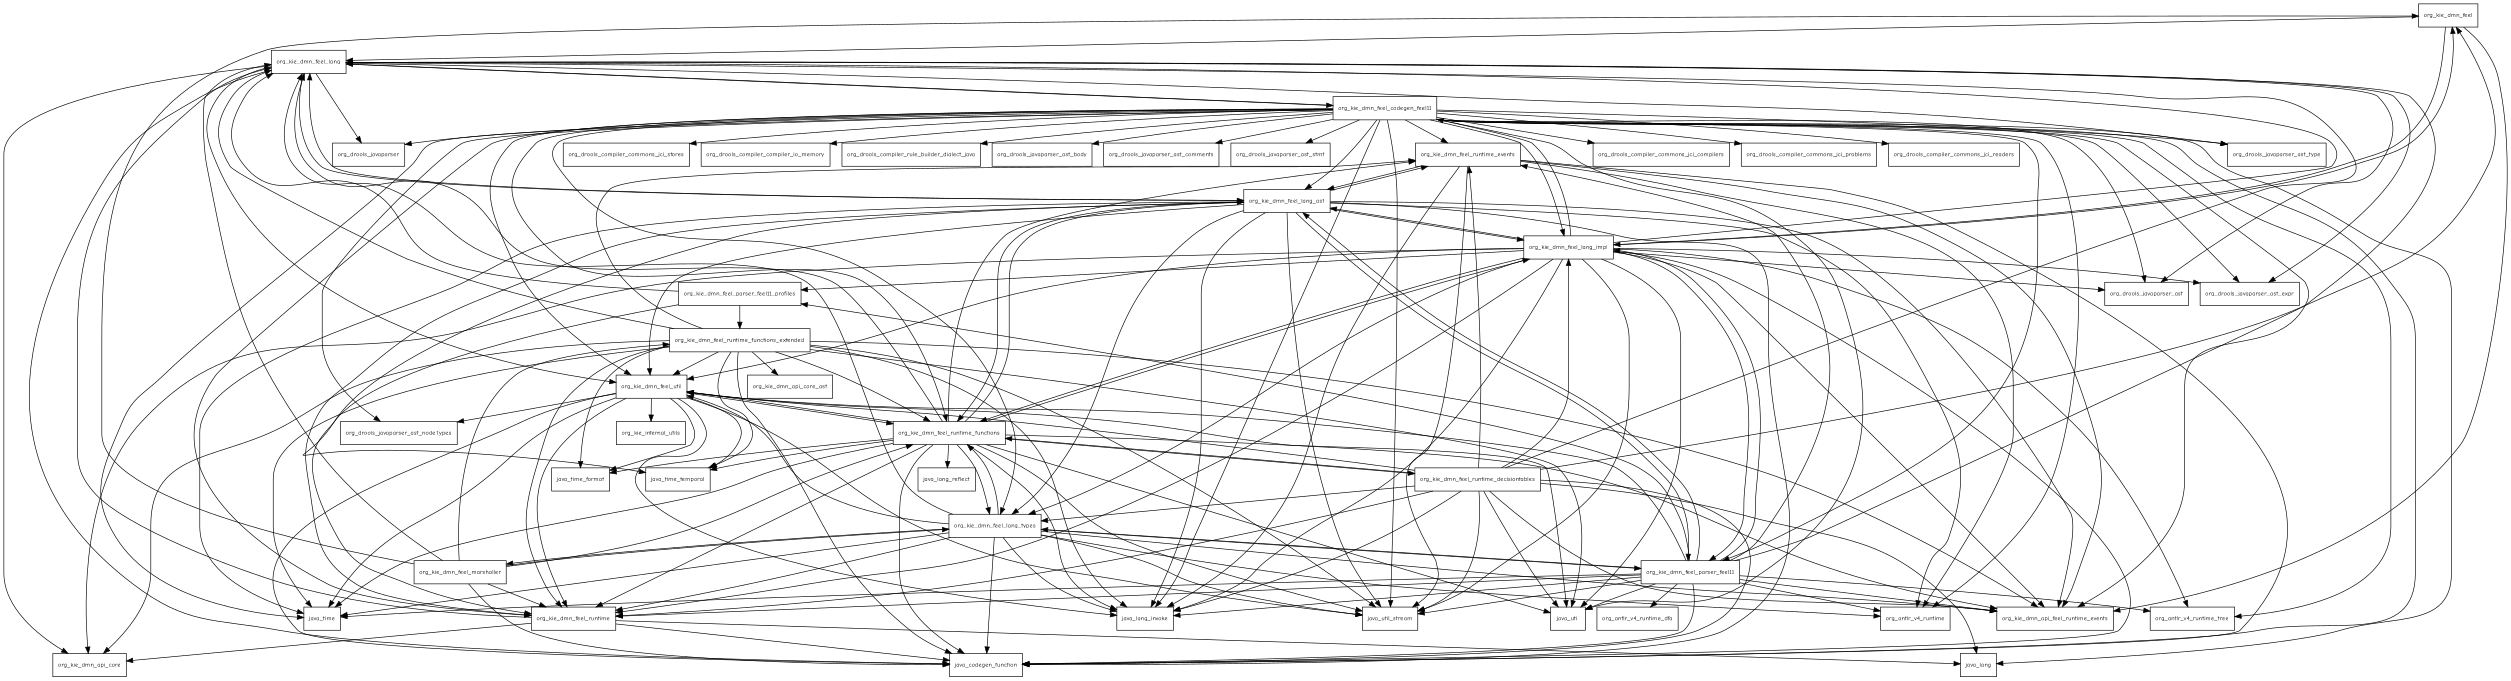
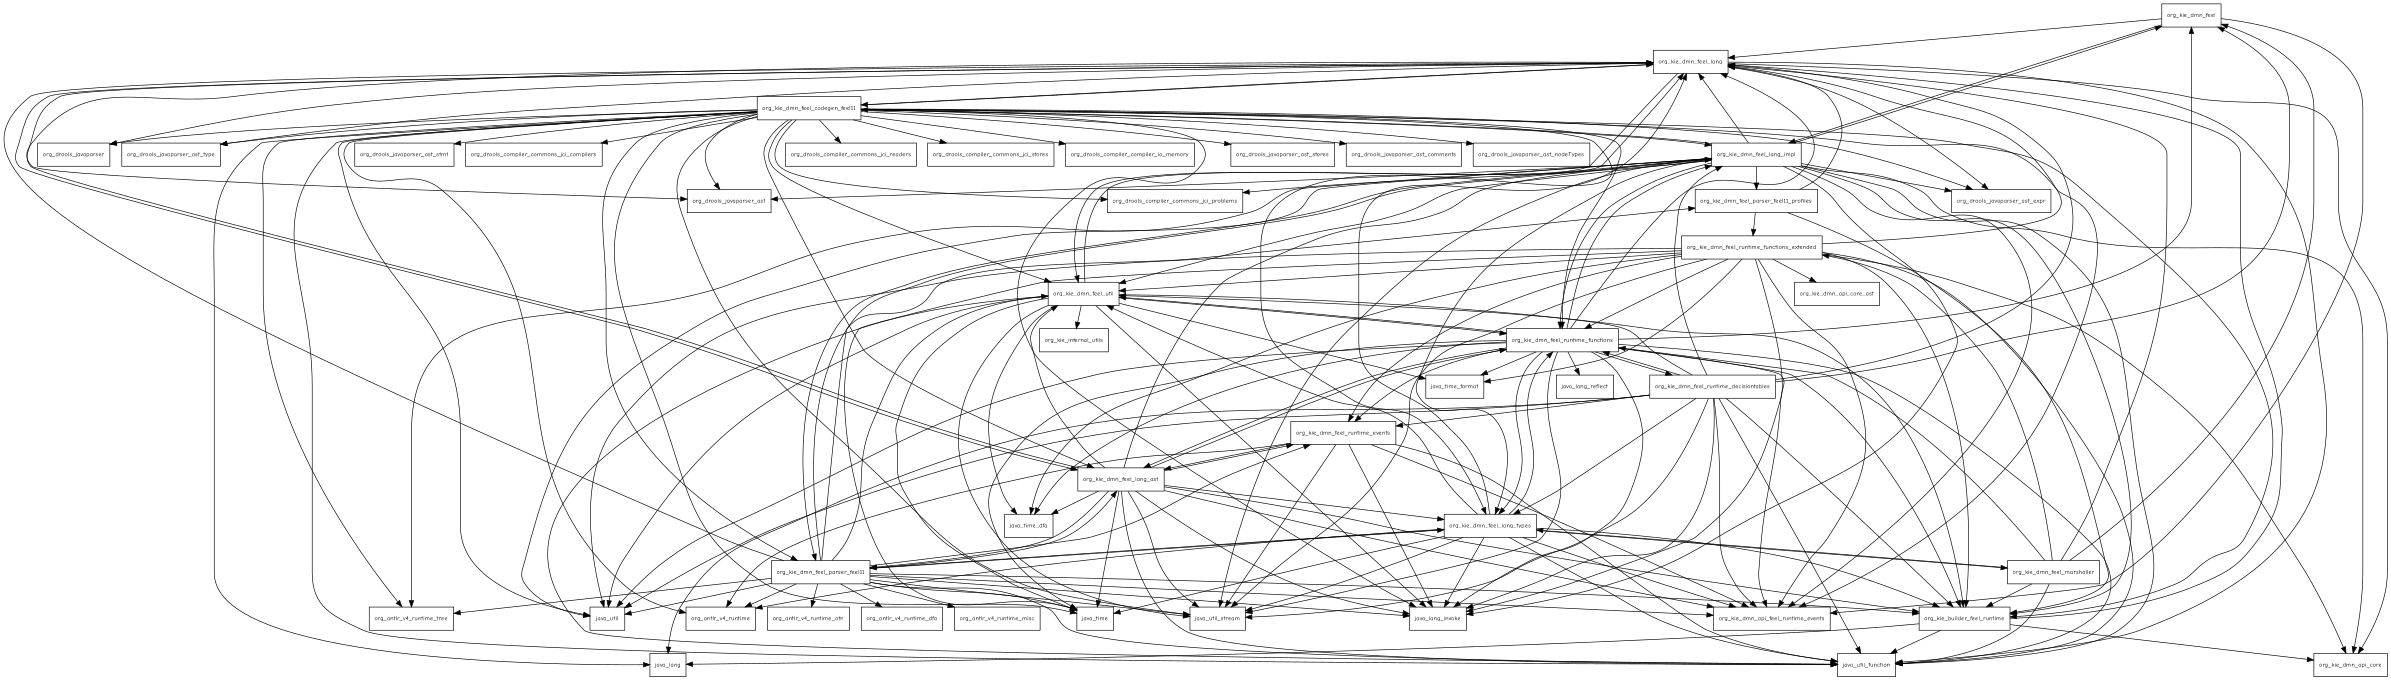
(1424, 130) -> none
(911, 155) -> none
(1042, 155) -> (1283, 155)
(1430, 224) -> (1481, 177)
(1799, 246) -> none
none -> (2007, 304)
(540, 407) -> (1363, 173)
(678, 479) -> (1029, 526)
(574, 619) -> (1965, 619)
none -> (808, 619)
none -> (997, 619)
(986, 665) -> (1867, 665)
